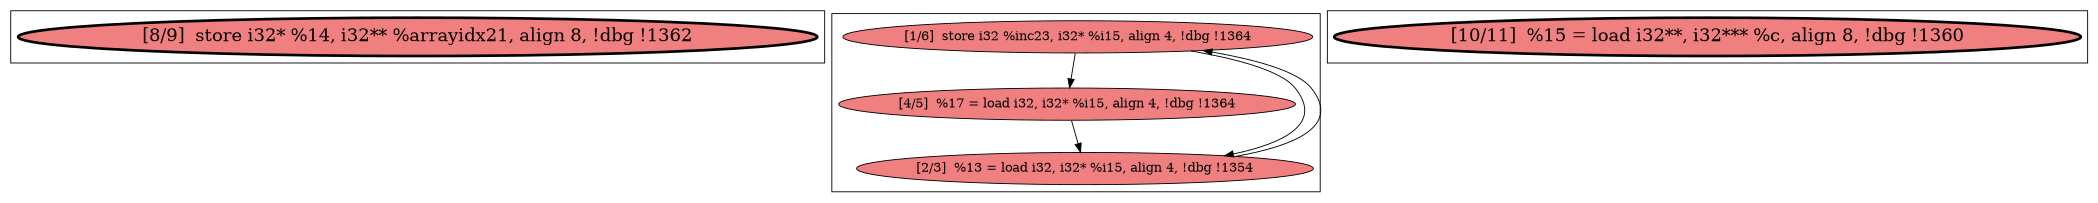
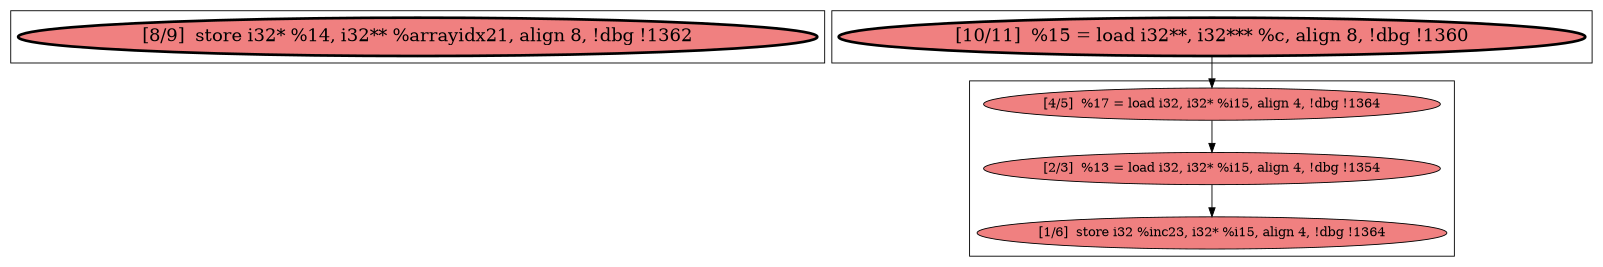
(1073, 66) -> (1212, 68)
(1296, 89) -> none
